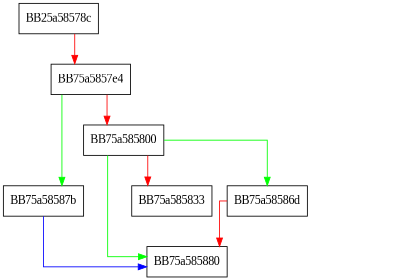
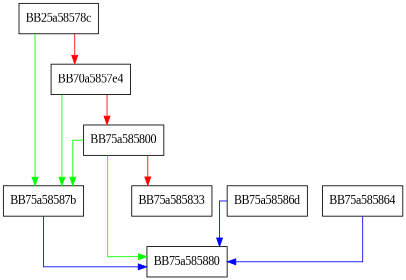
(91, 79) -> (91, 79)
none -> (35, 106)
(234, 140) -> (73, 153)
none -> (363, 201)
(220, 216) -> (220, 216)
